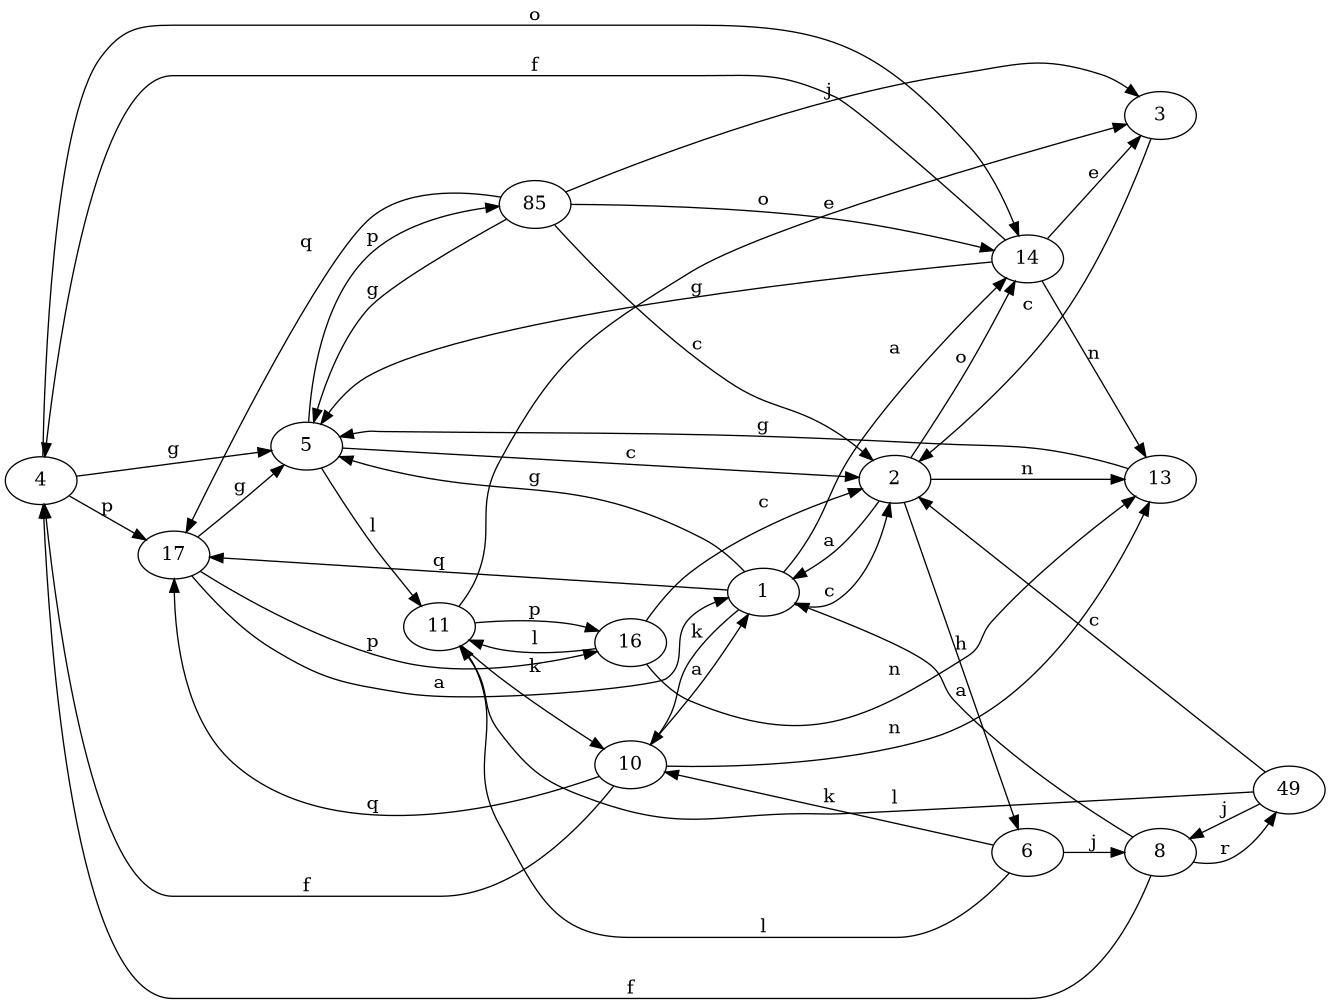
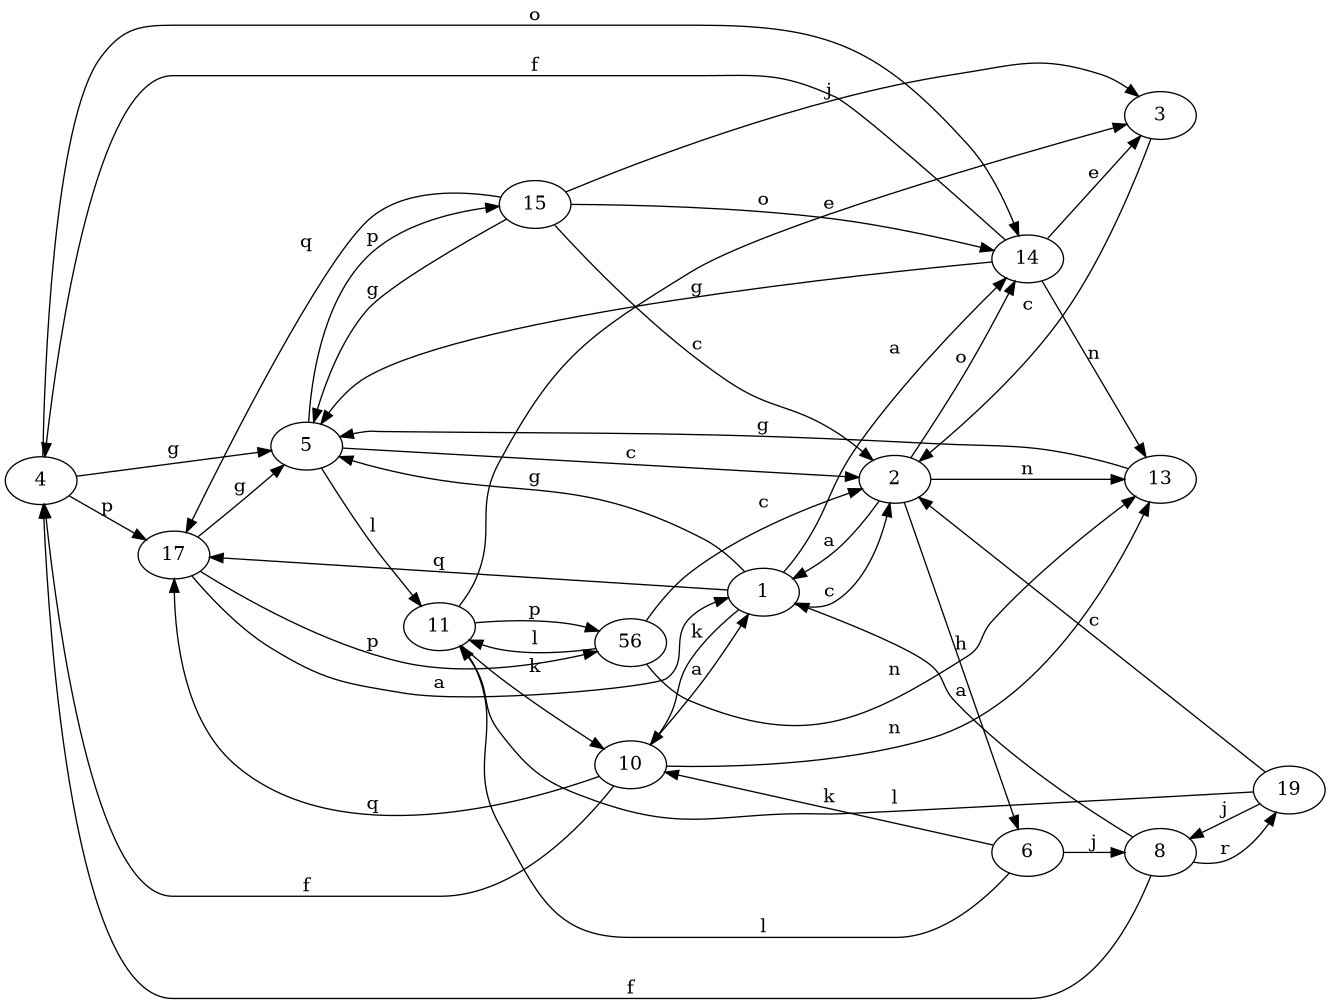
(535, 204) -> (535, 204)
(631, 643) -> (631, 643)
(1289, 790) -> (1289, 790)
